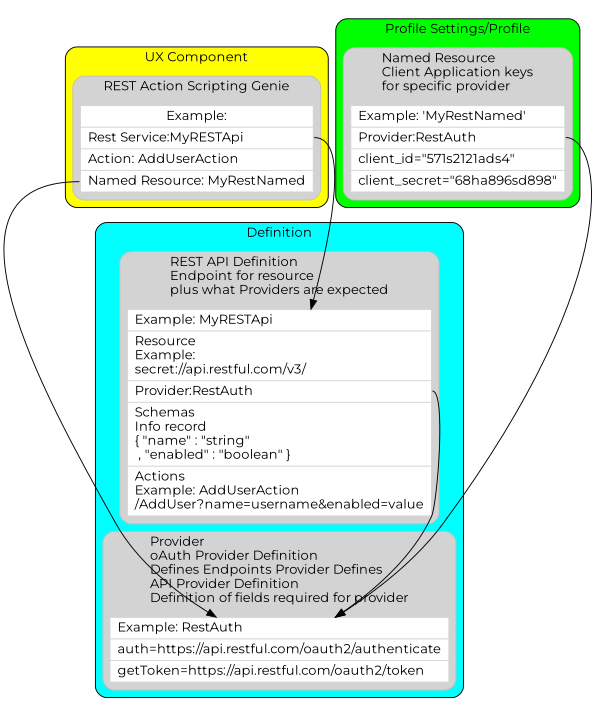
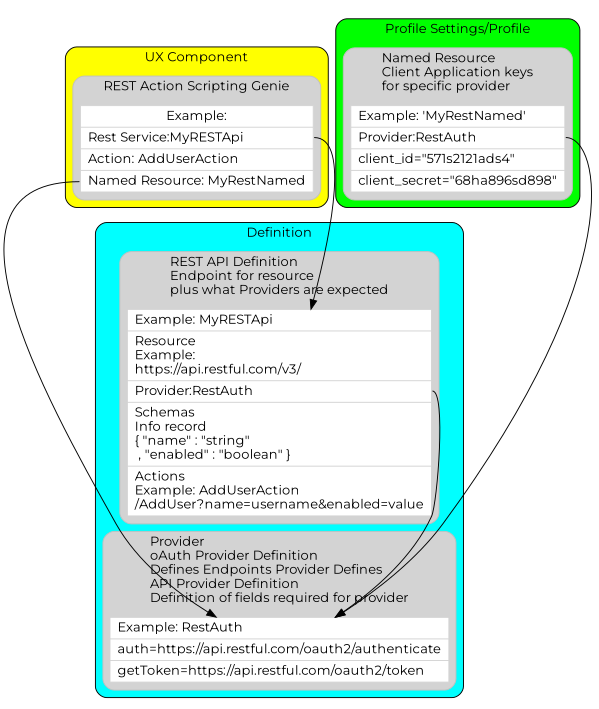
(221, 369) -> (218, 369)
